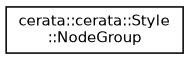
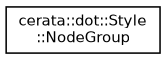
(95, 30) -> (83, 30)
